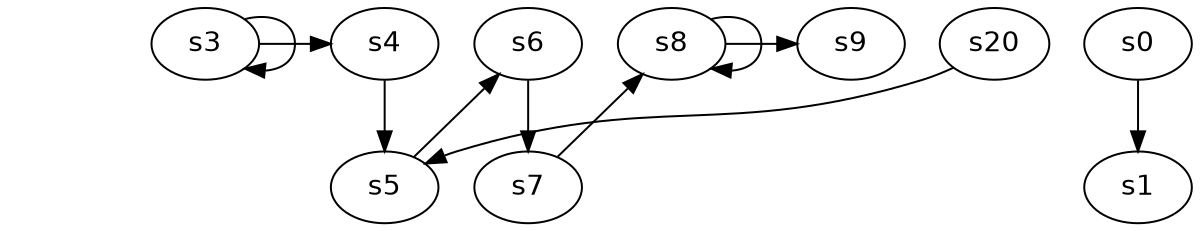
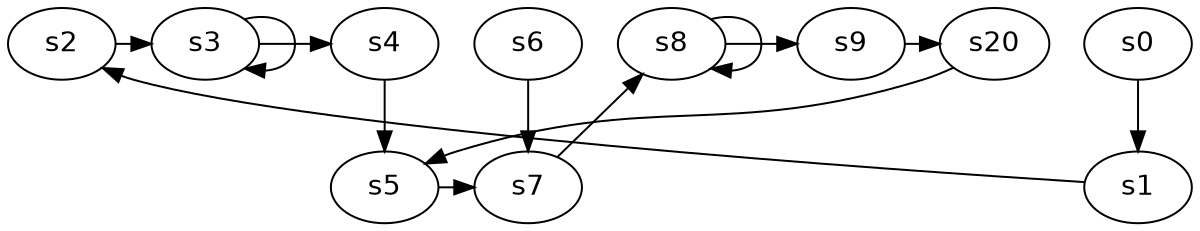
none -> (62, 44)
none -> (912, 44)
(449, 123) -> (446, 187)
